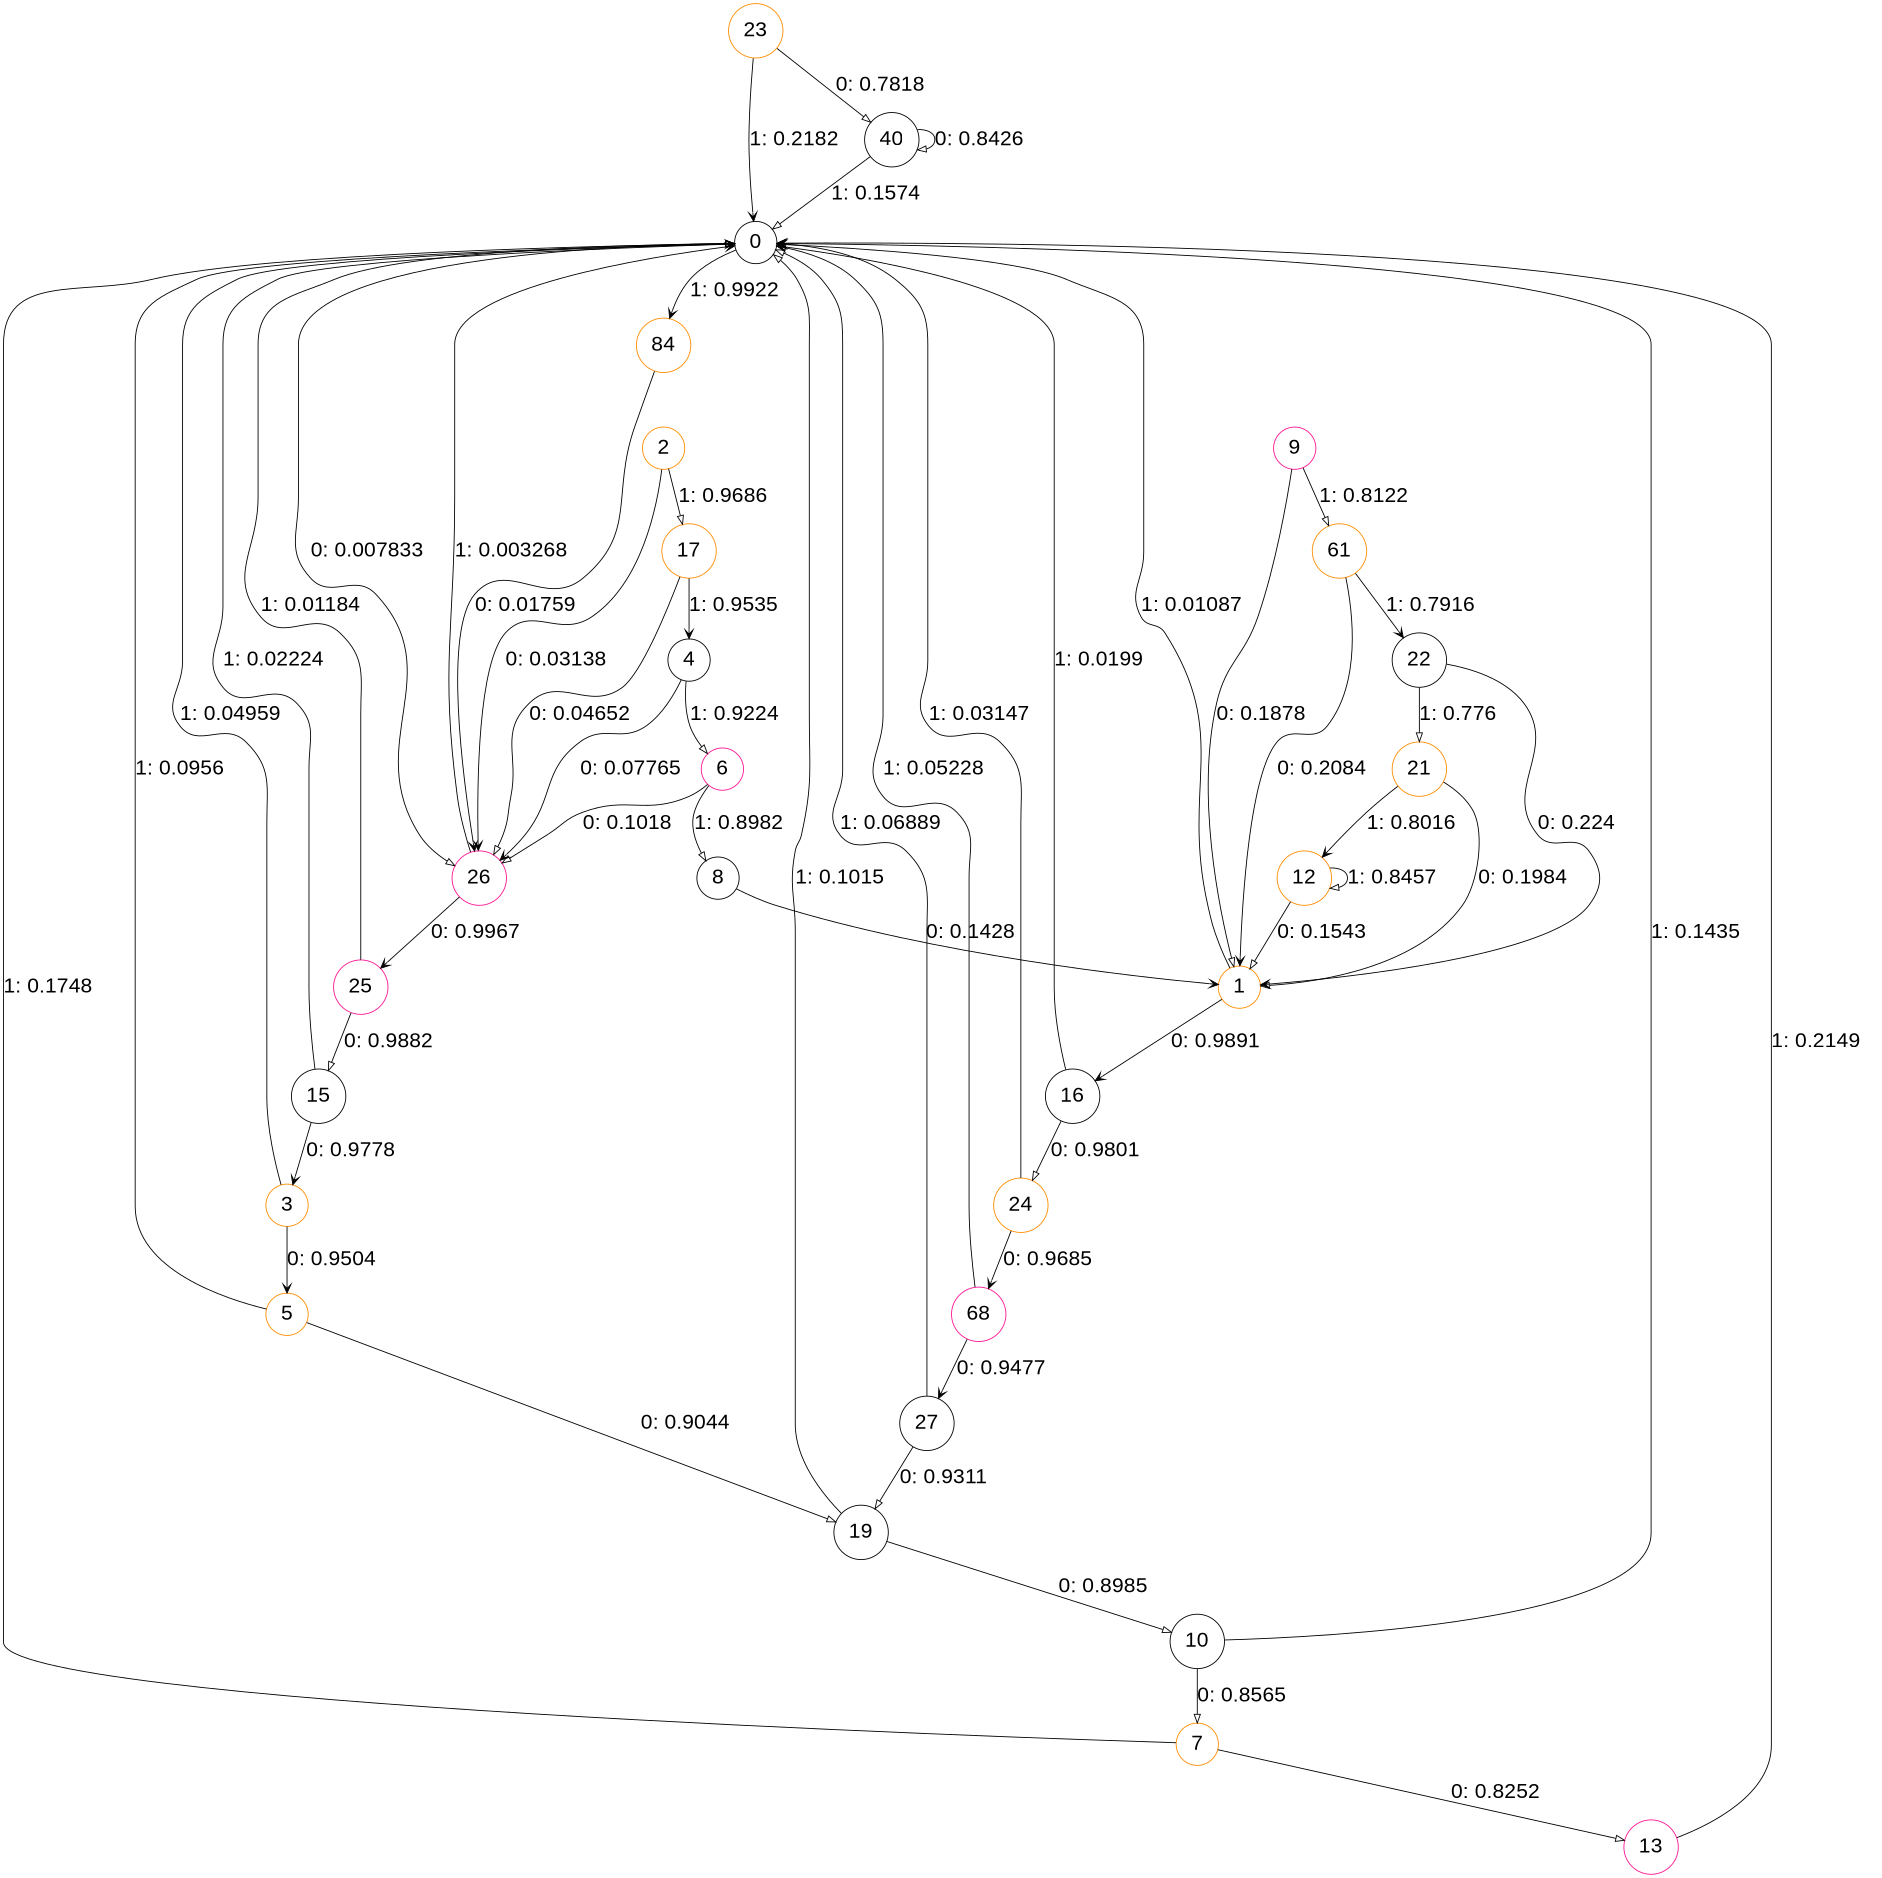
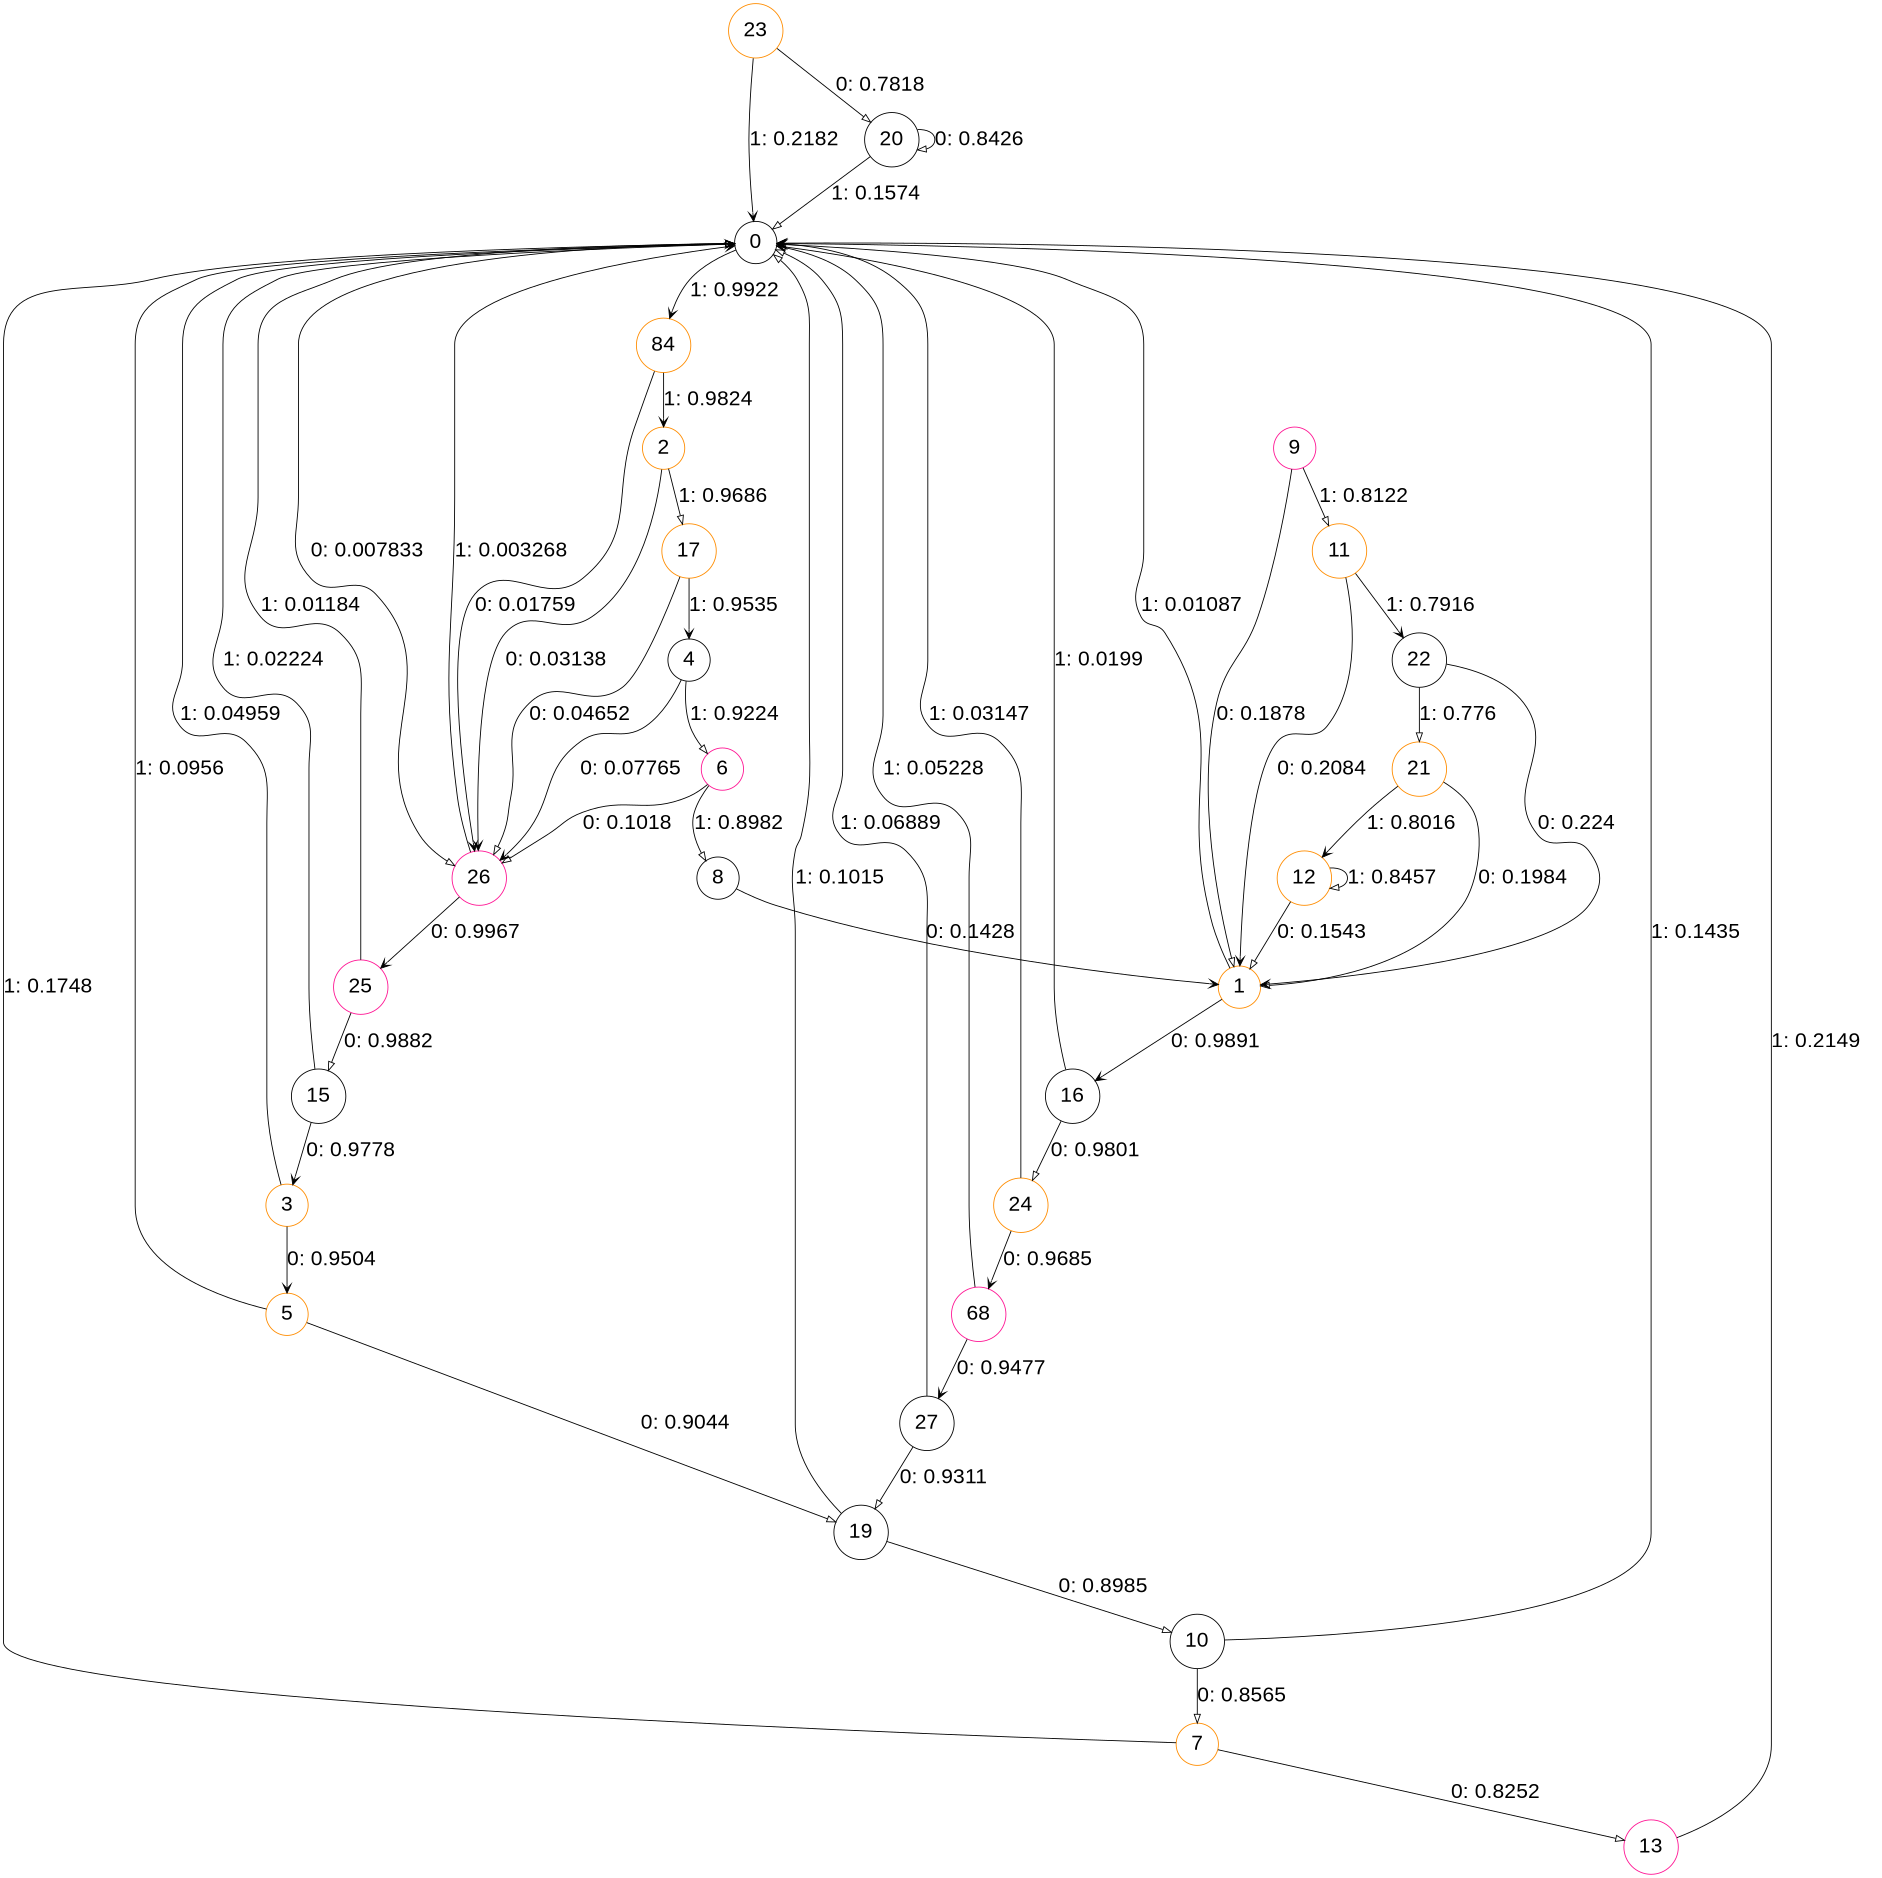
(892, 140) -> (892, 140)
none -> (664, 395)
(1339, 551) -> (1339, 551)
